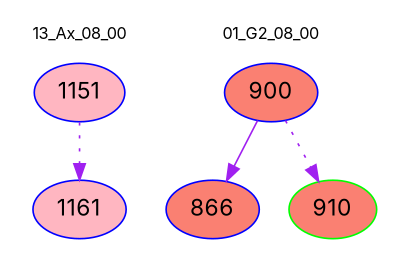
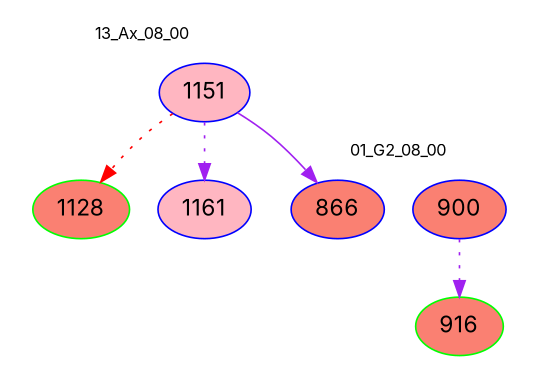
(246, 143) -> (289, 152)
none -> (81, 209)
(333, 209) -> (459, 326)
